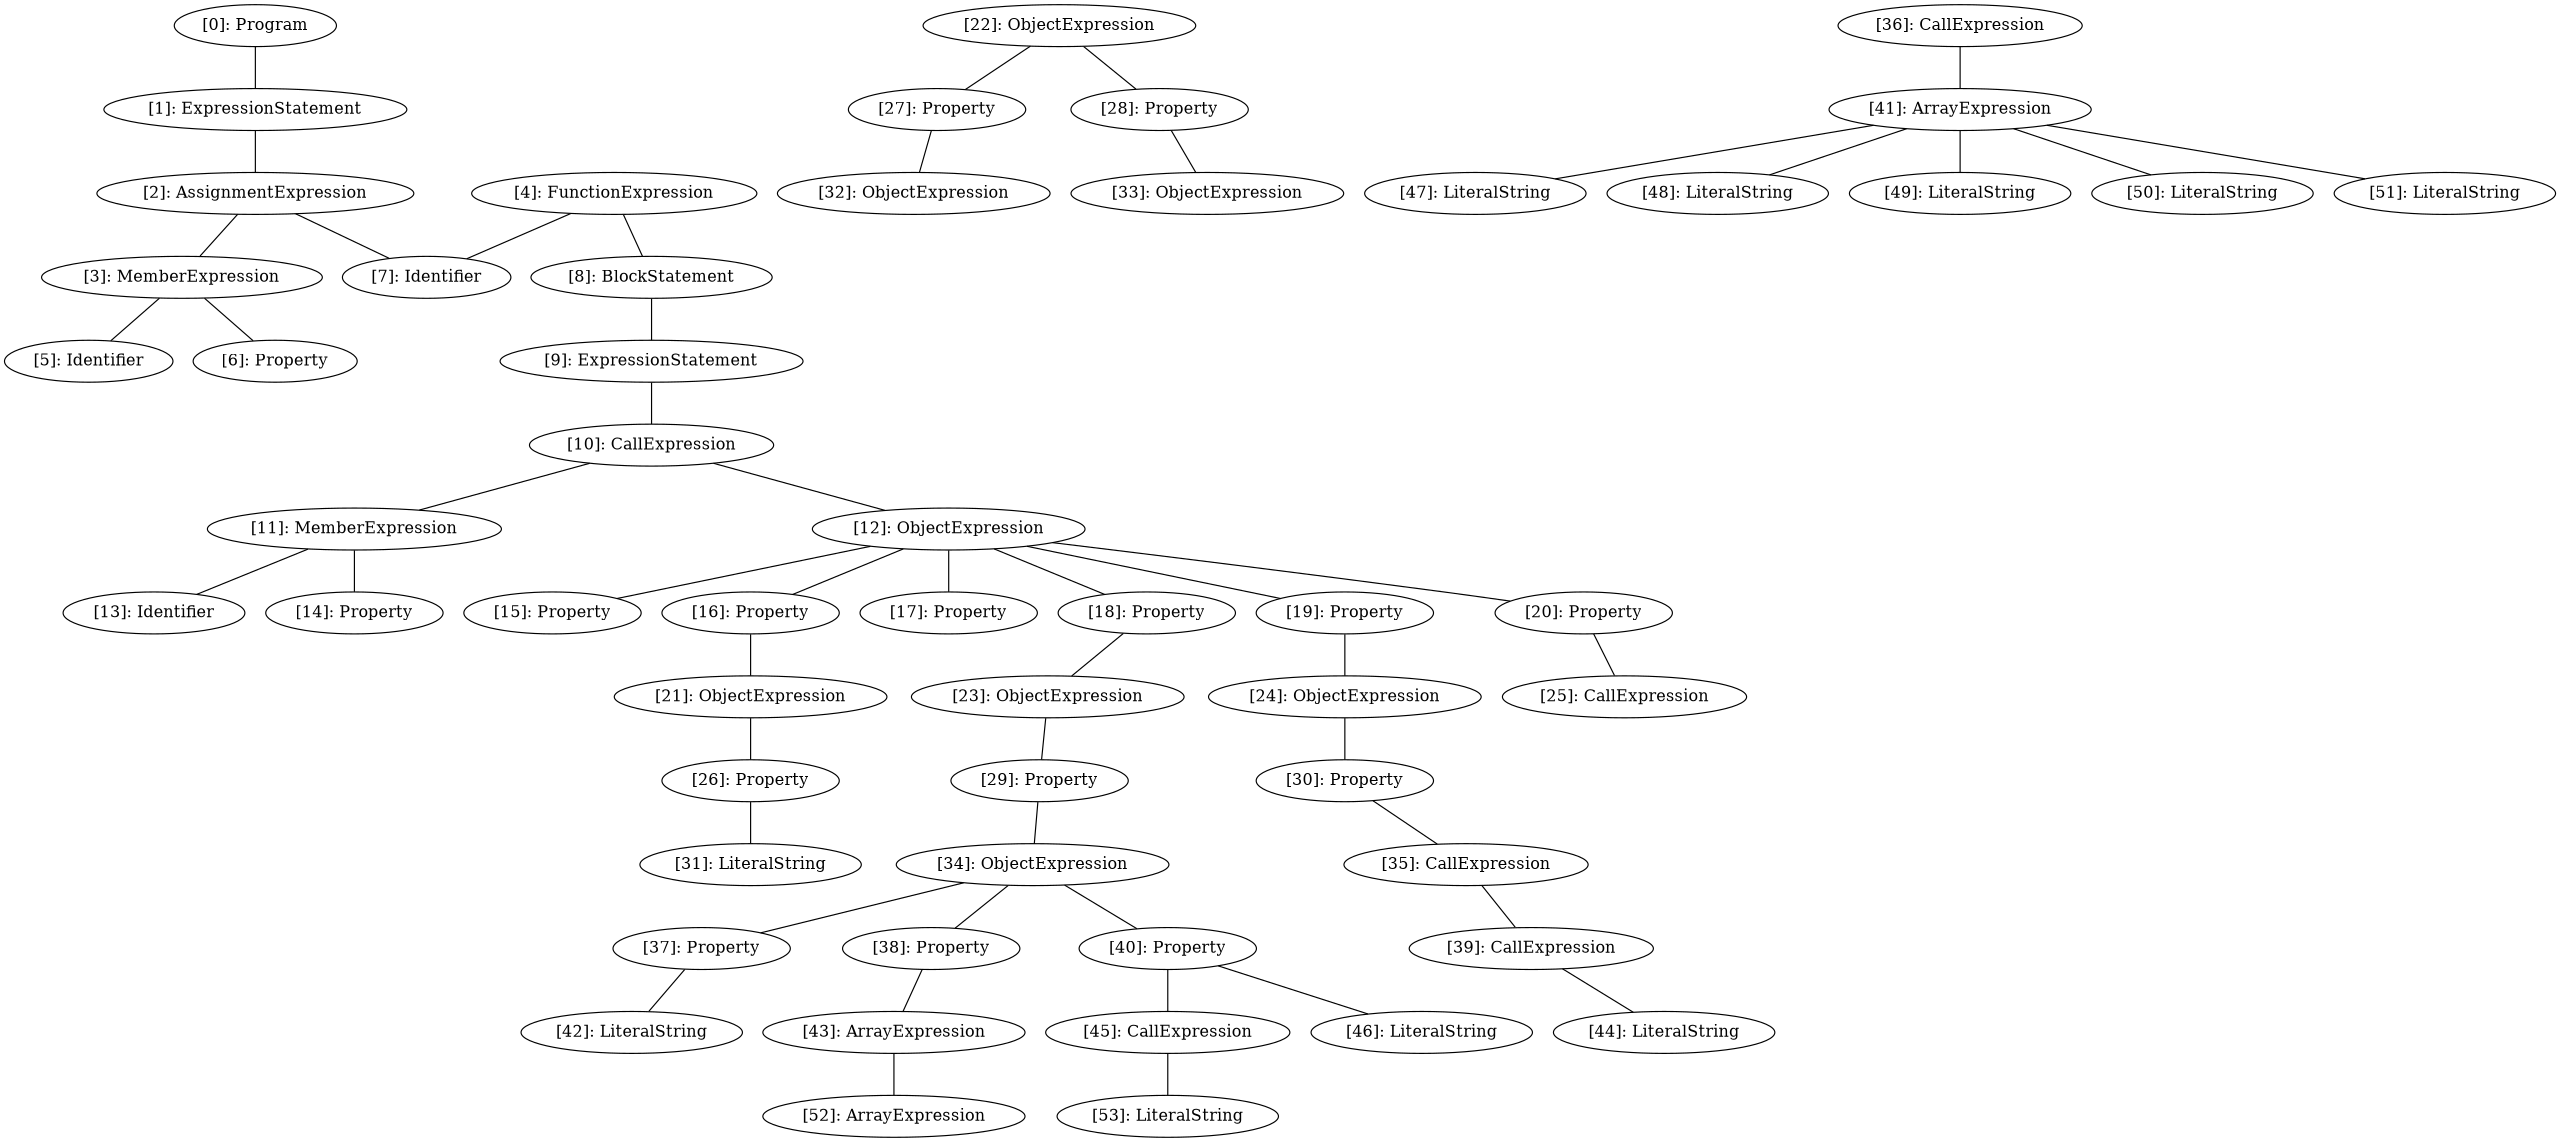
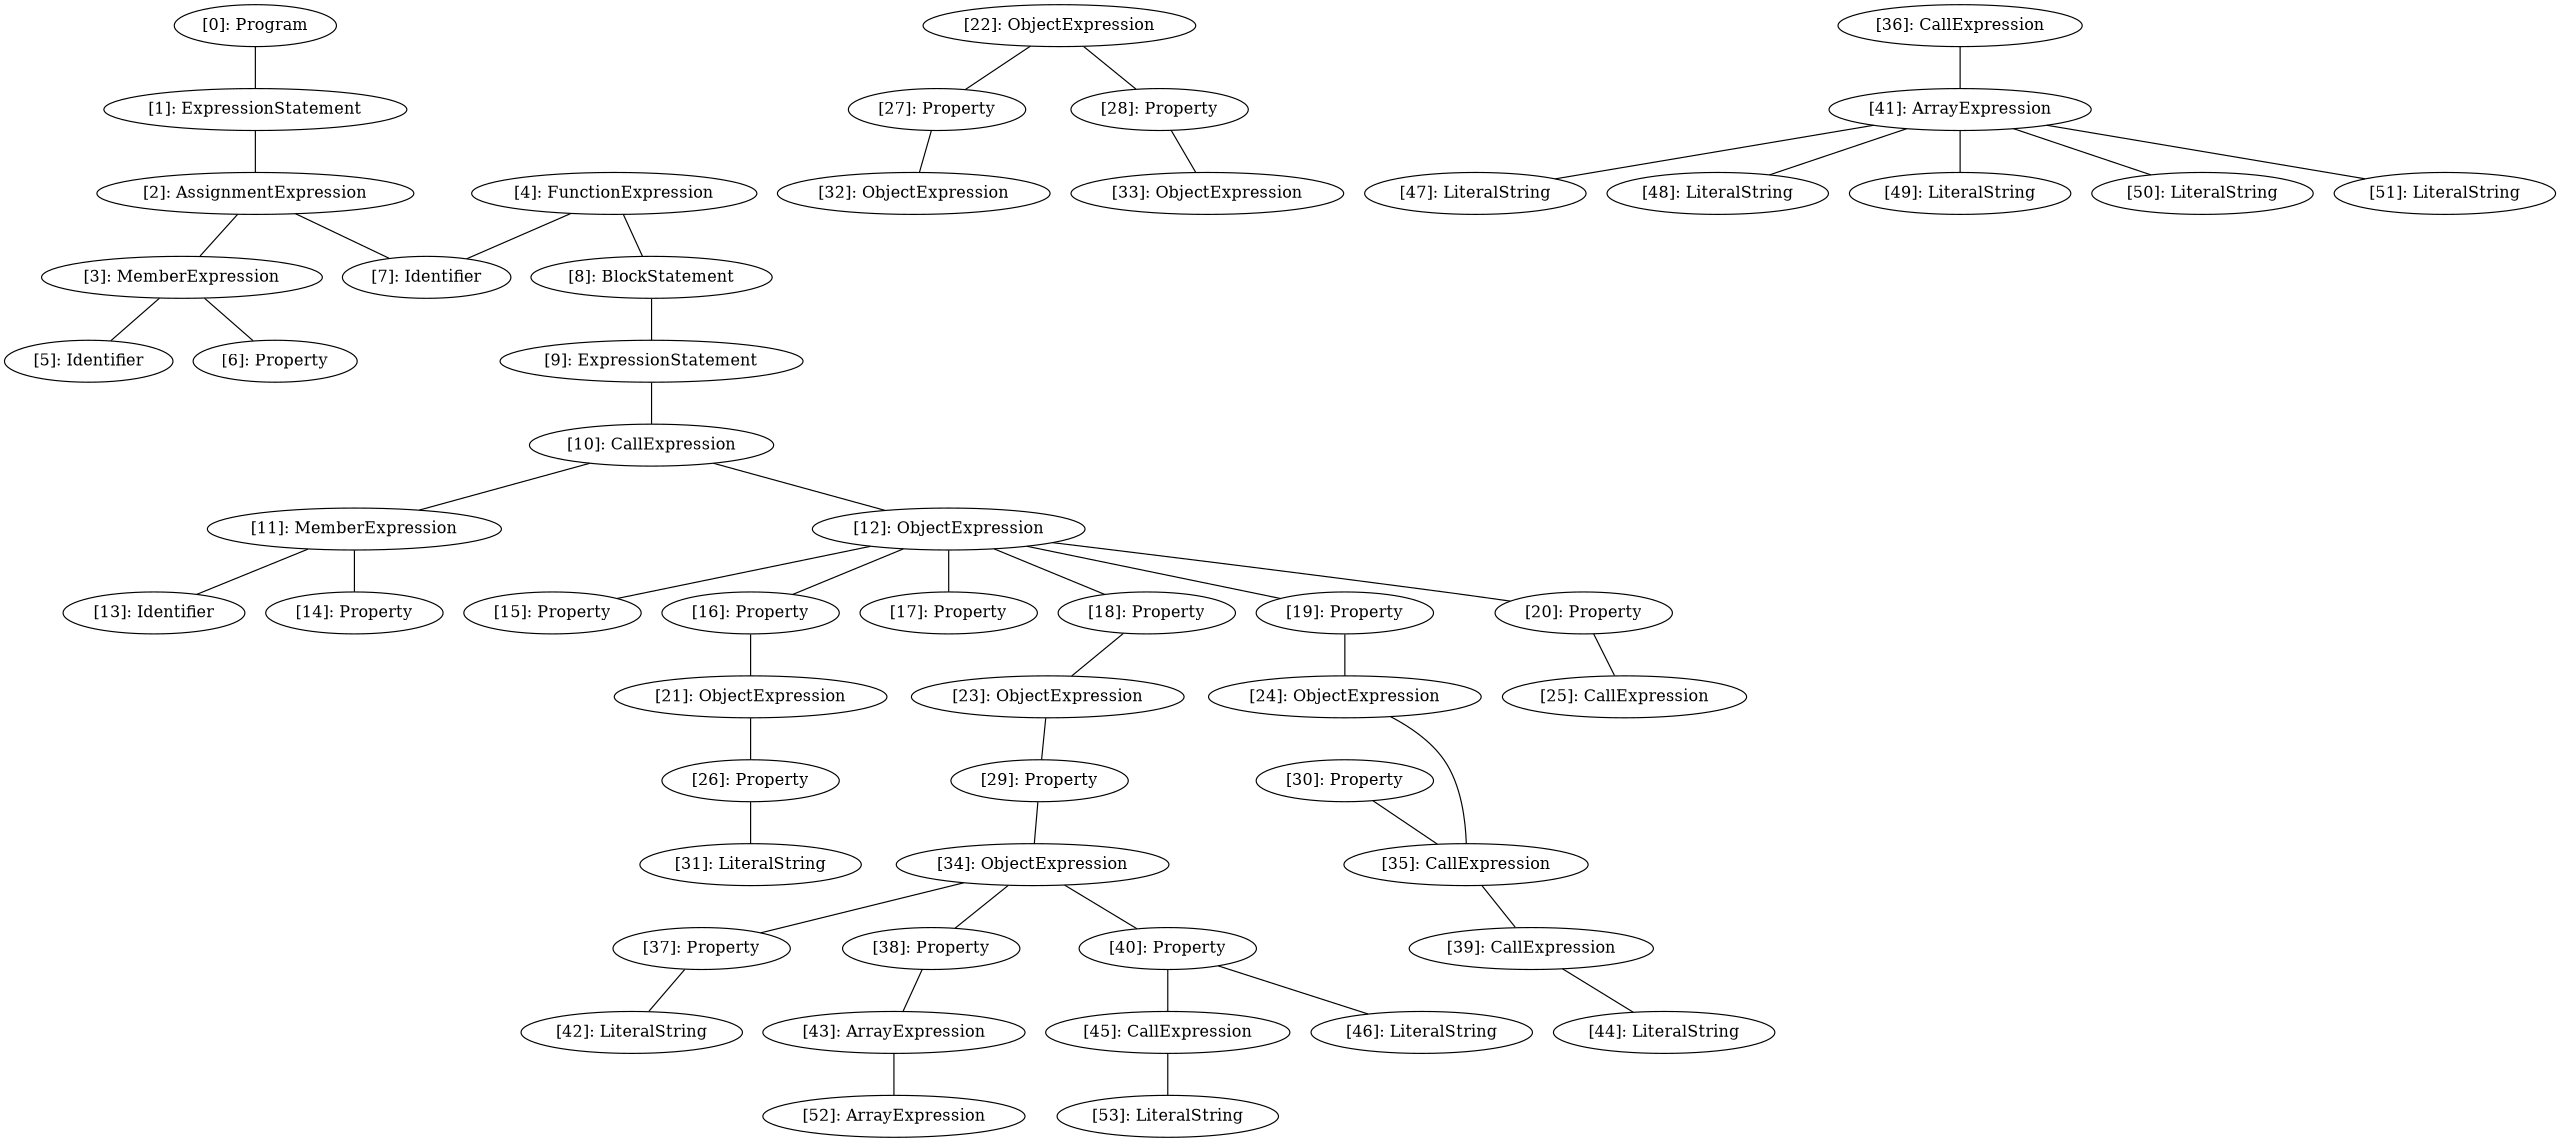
(1345, 739) -> (1449, 768)
